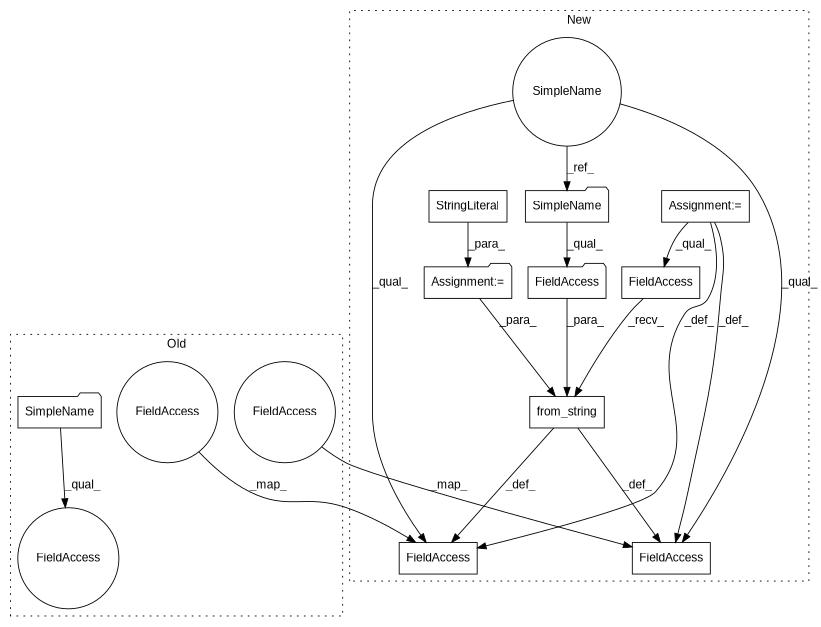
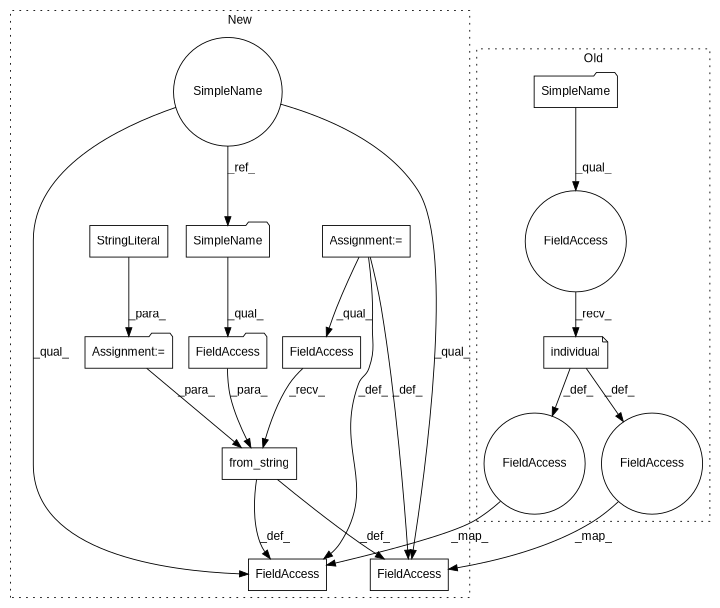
none -> (576, 352)
